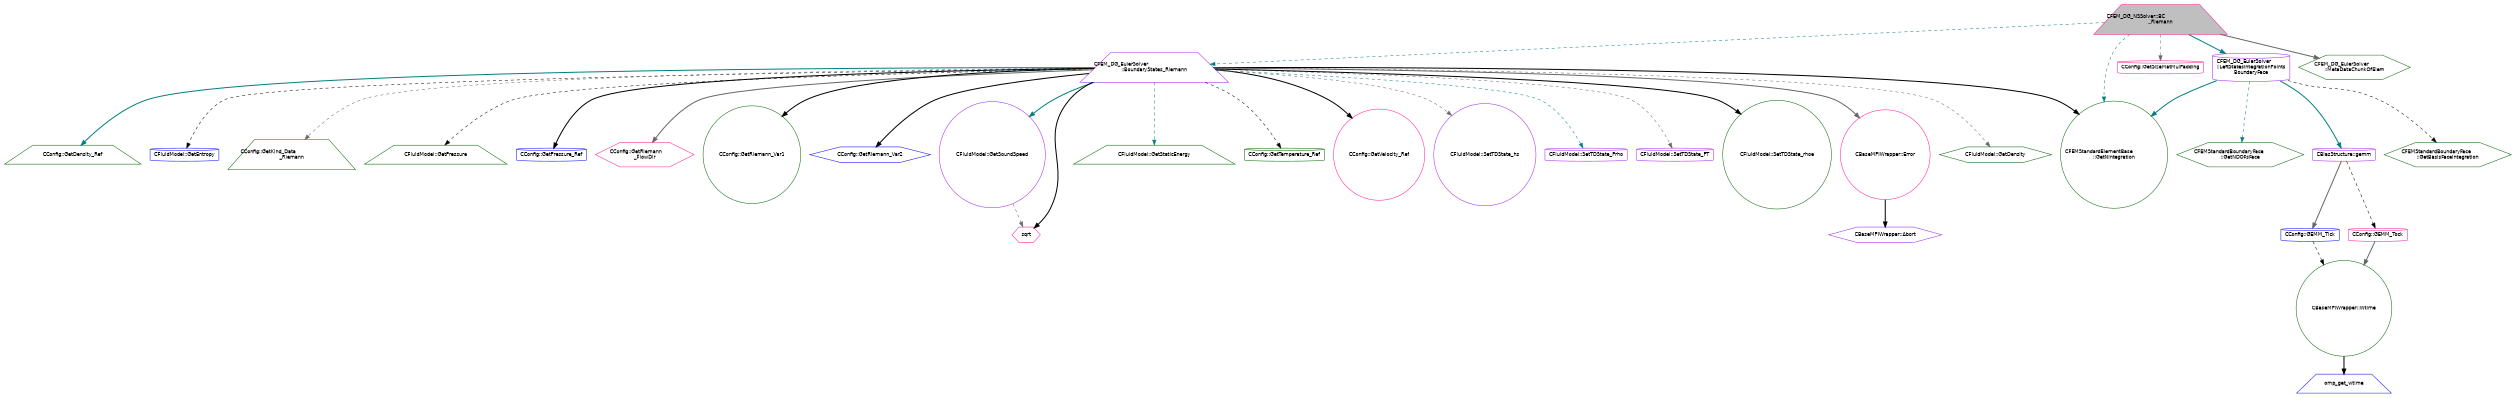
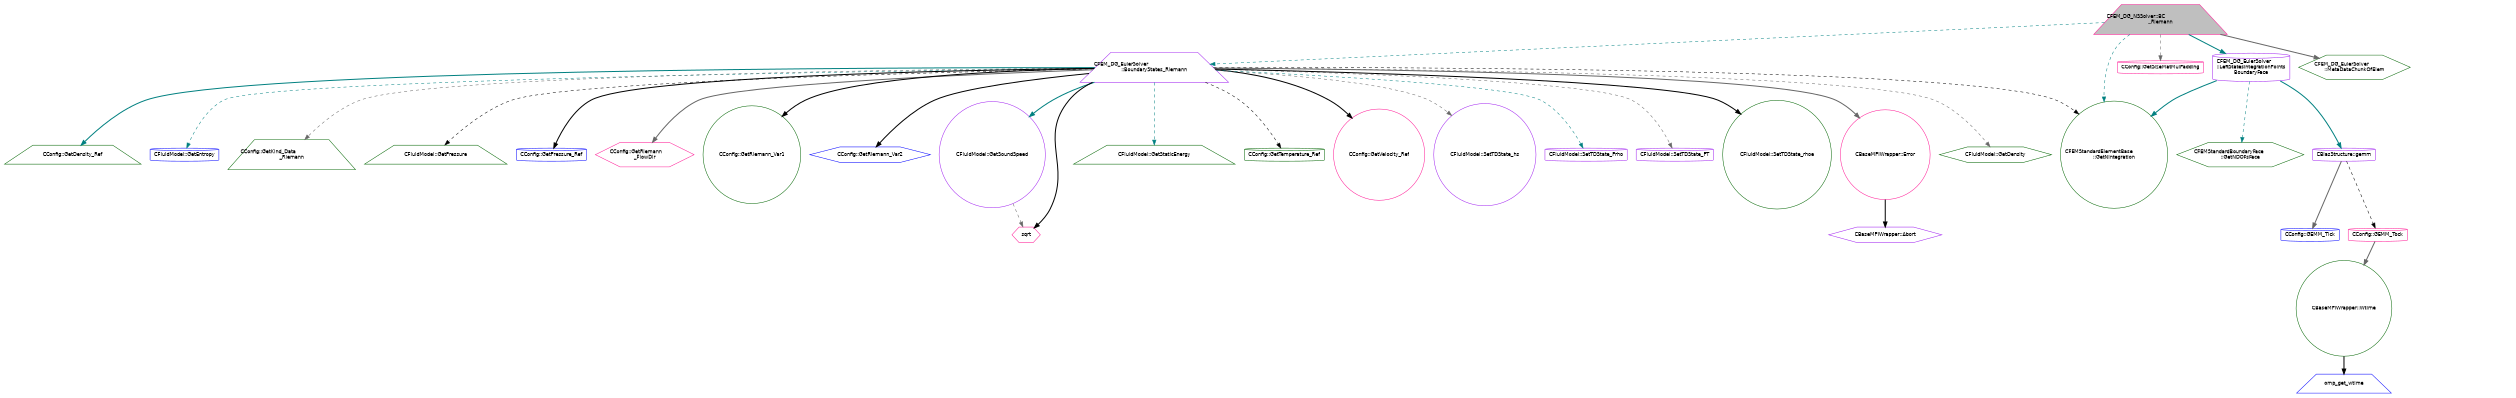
(1646, 71) -> (1646, 71)
(491, 81) -> (491, 81)
(2448, 155) -> none
(2317, 251) -> none
